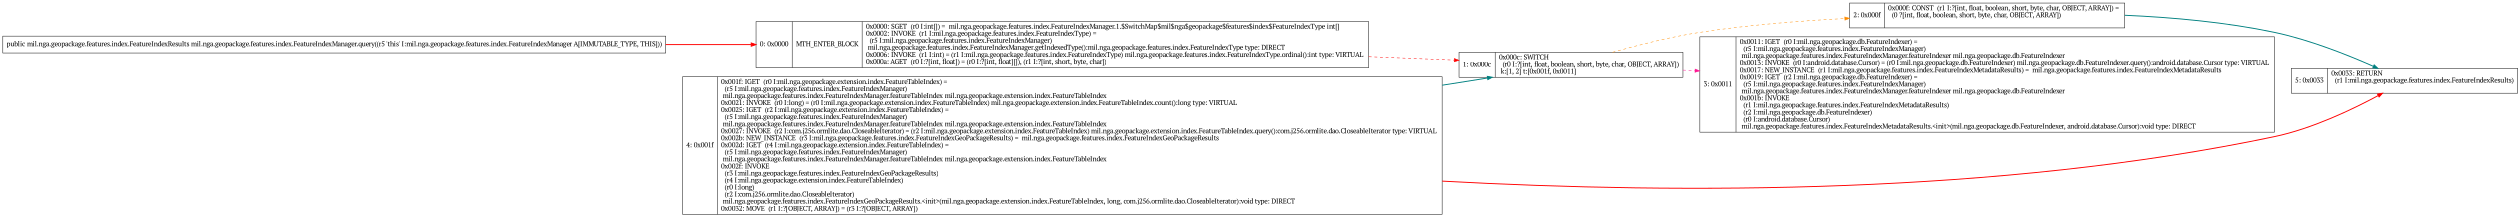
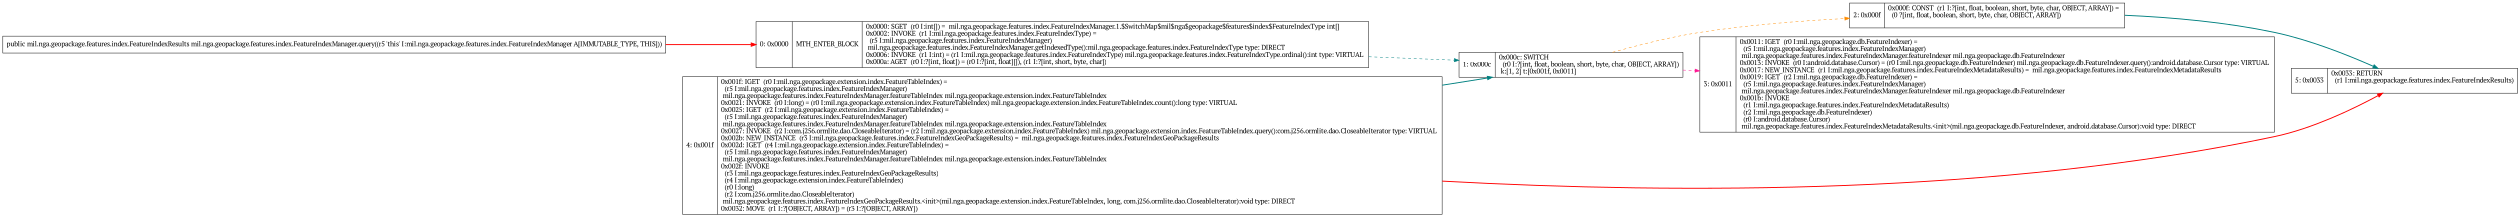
(1412, 58) -> (1412, 58)
